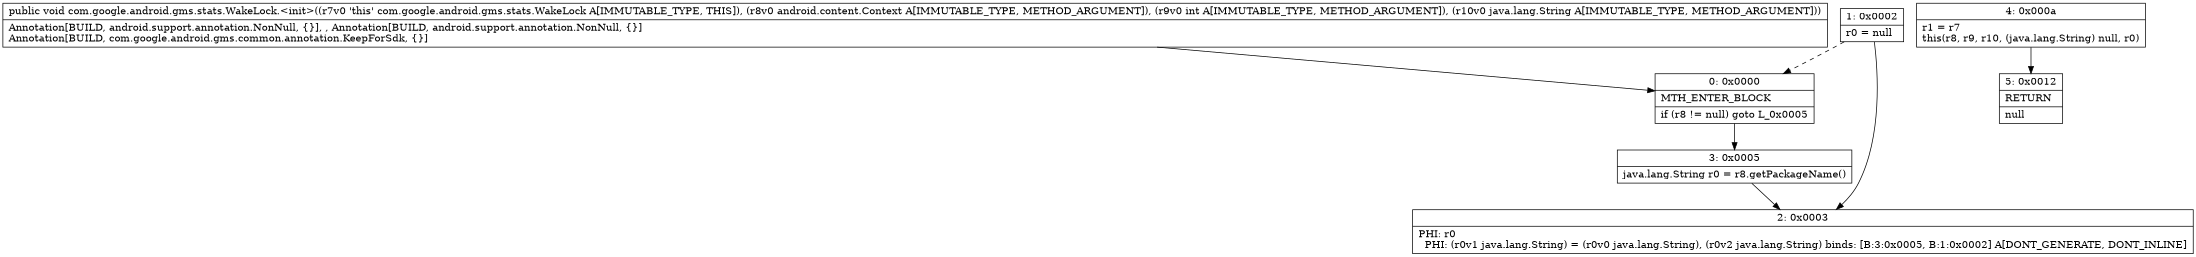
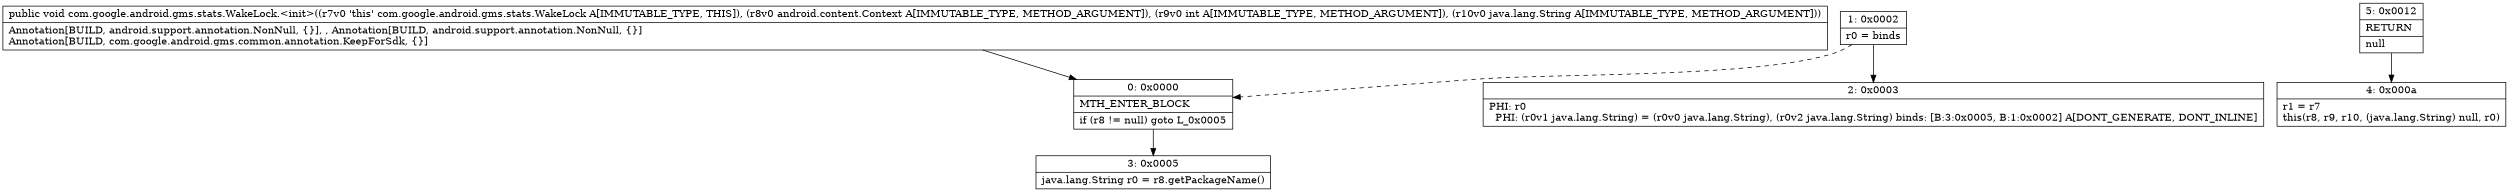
(1869, 33) -> (1873, 36)
(2031, 57) -> (2391, 64)
(1763, 194) -> none
